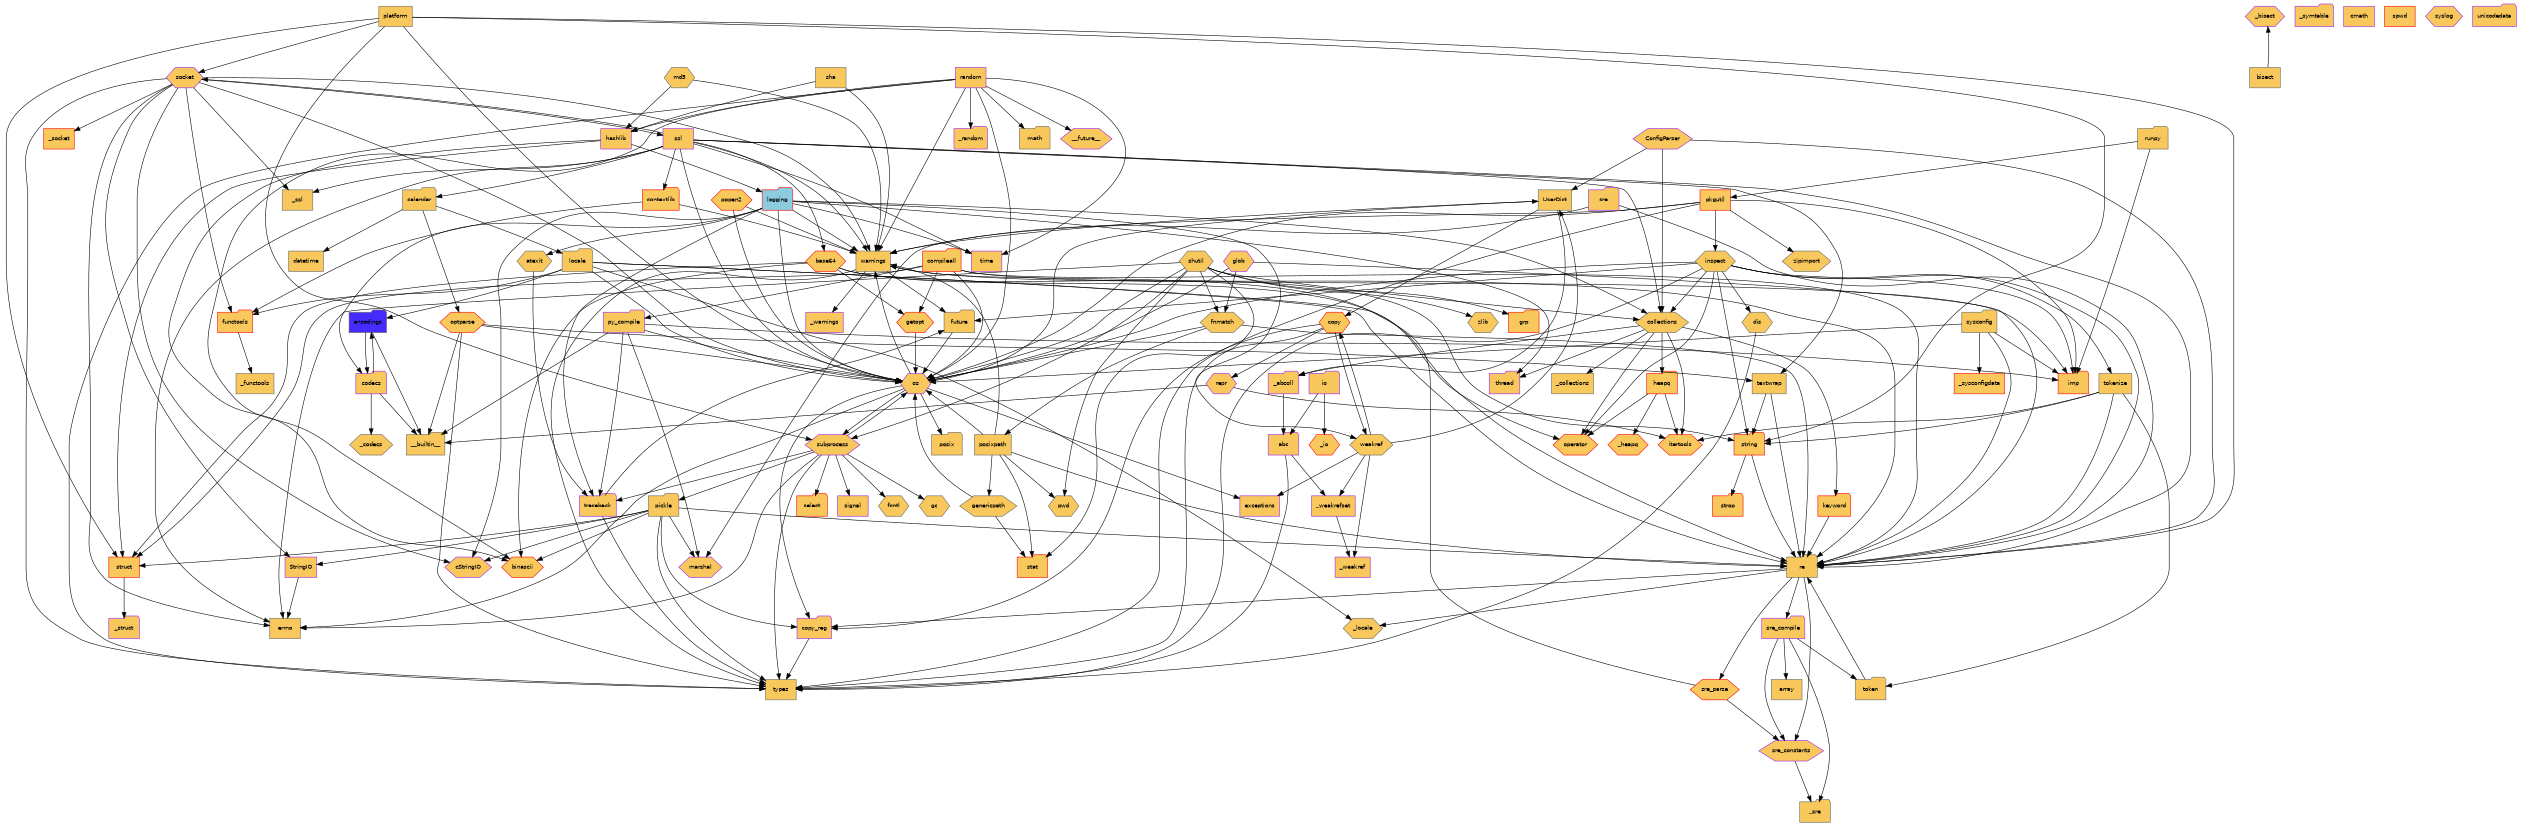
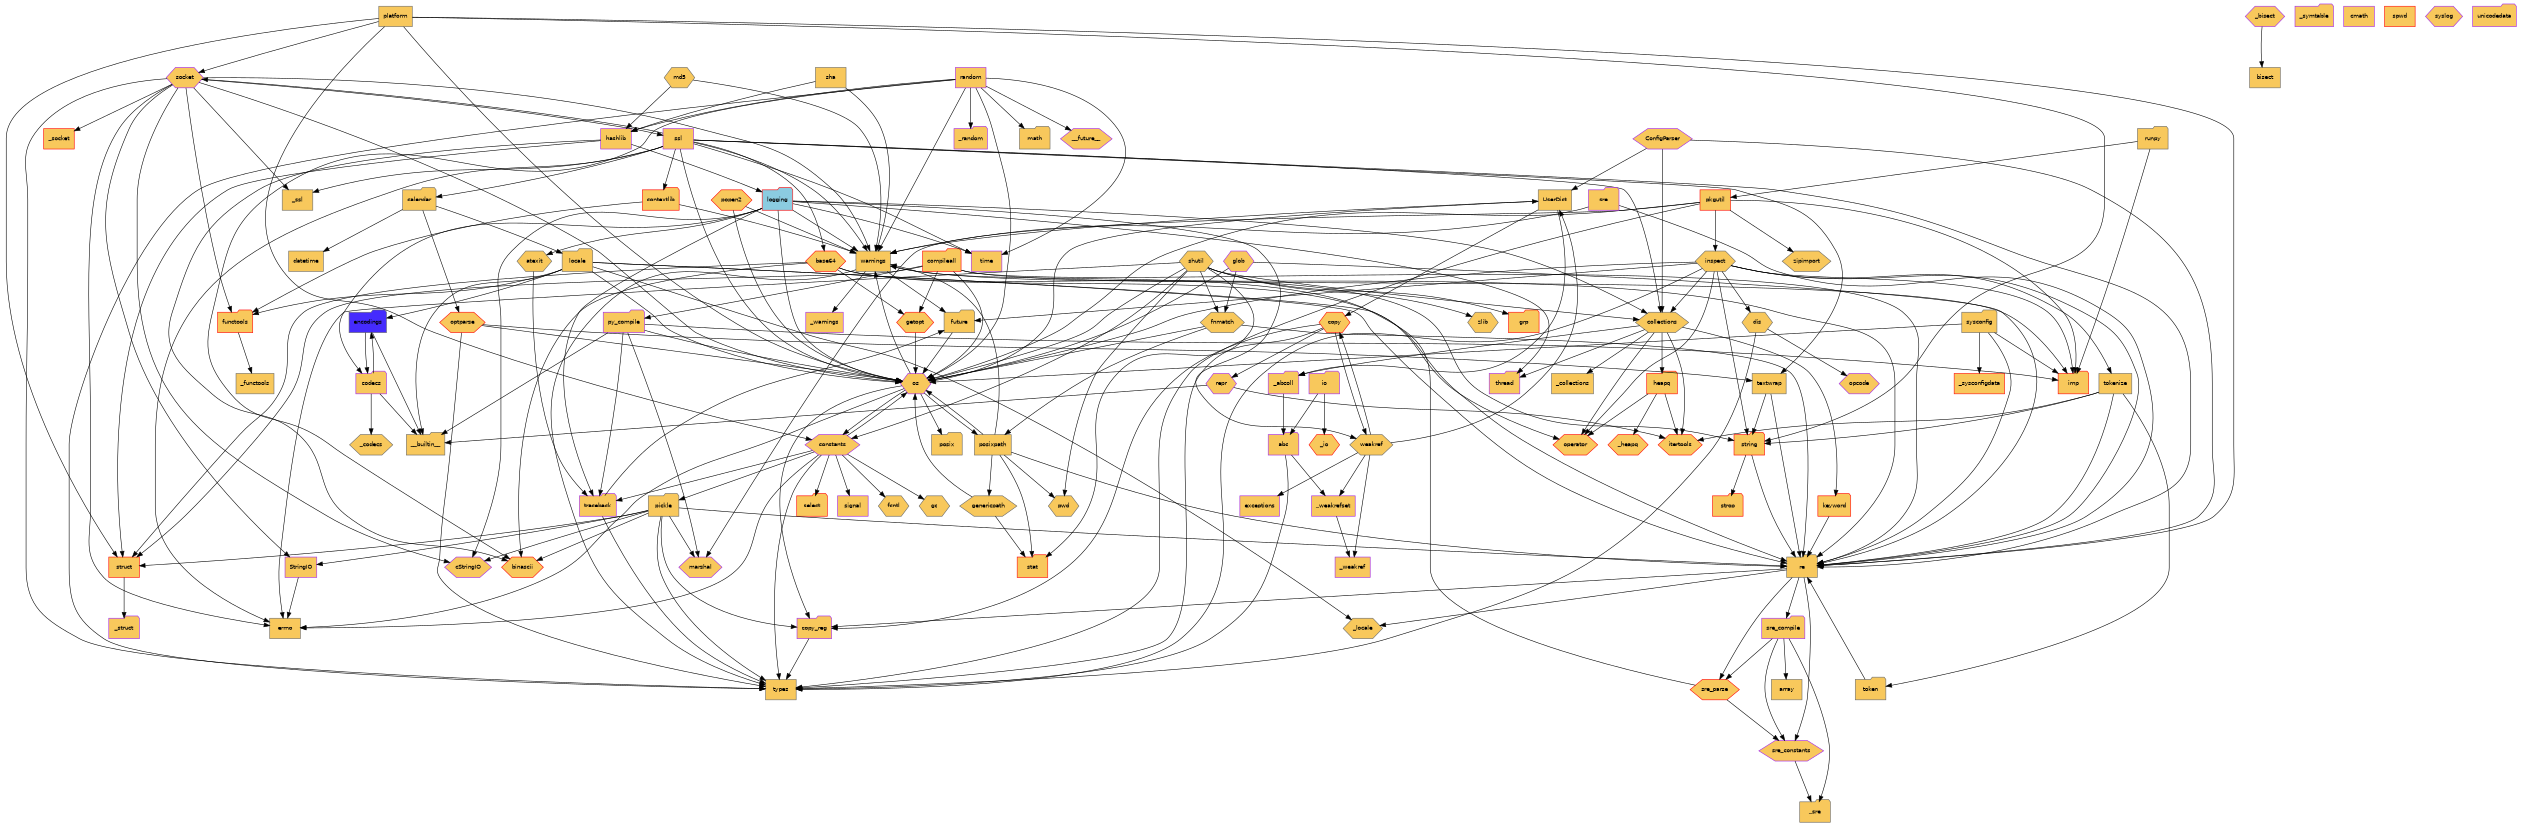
(2269, 50) -> (2261, 44)
(445, 381) -> (436, 311)
none -> (1859, 384)
(1081, 442) -> (948, 412)
(832, 445) -> (832, 445)
(1824, 657) -> (1751, 657)
